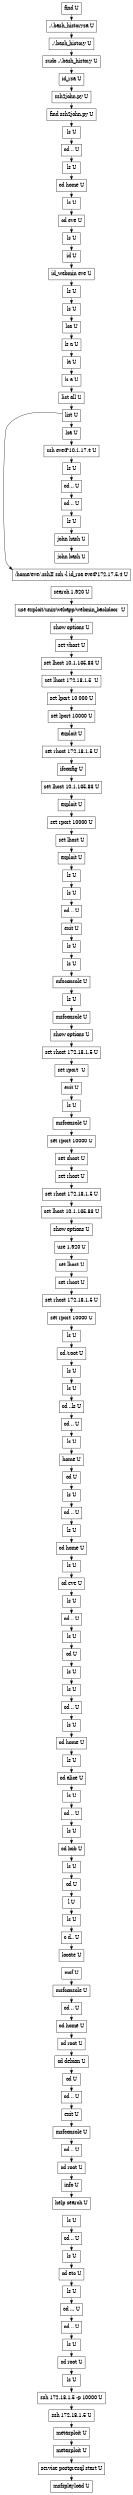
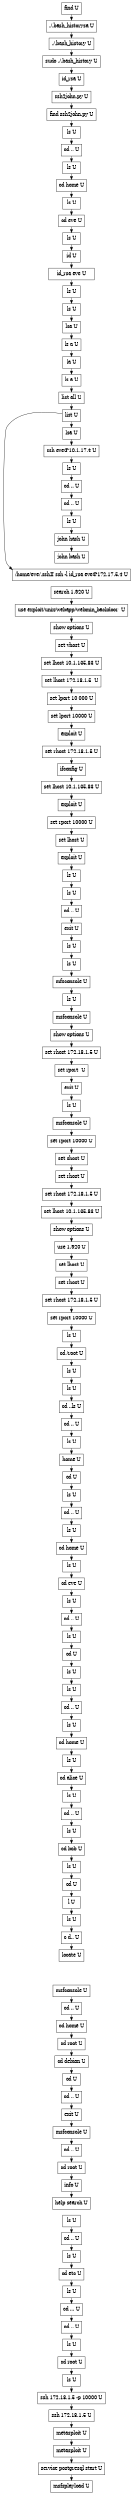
(71, 274) -> (71, 274)
(71, 1973) -> none
